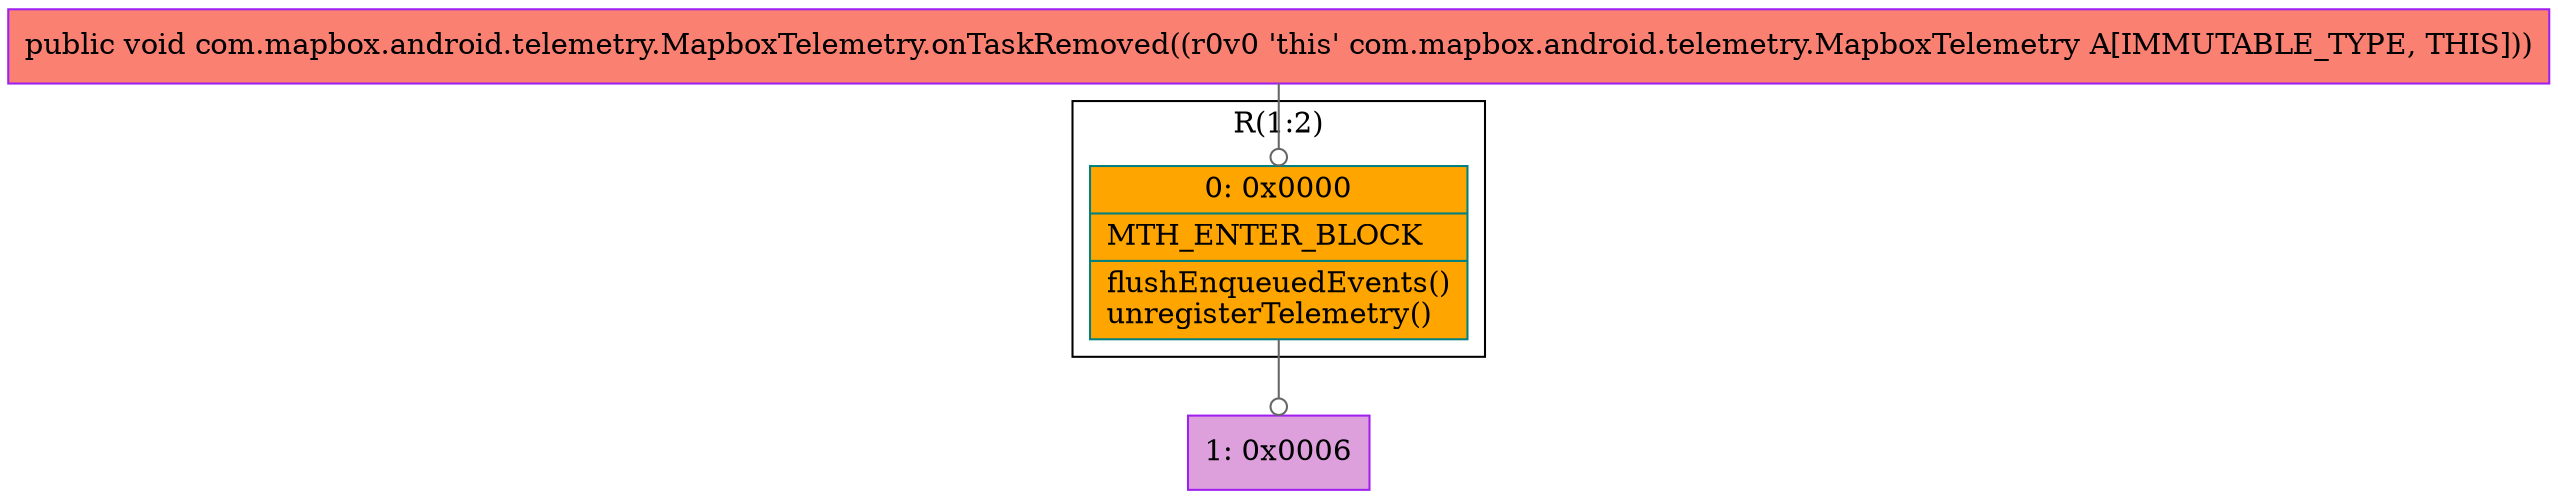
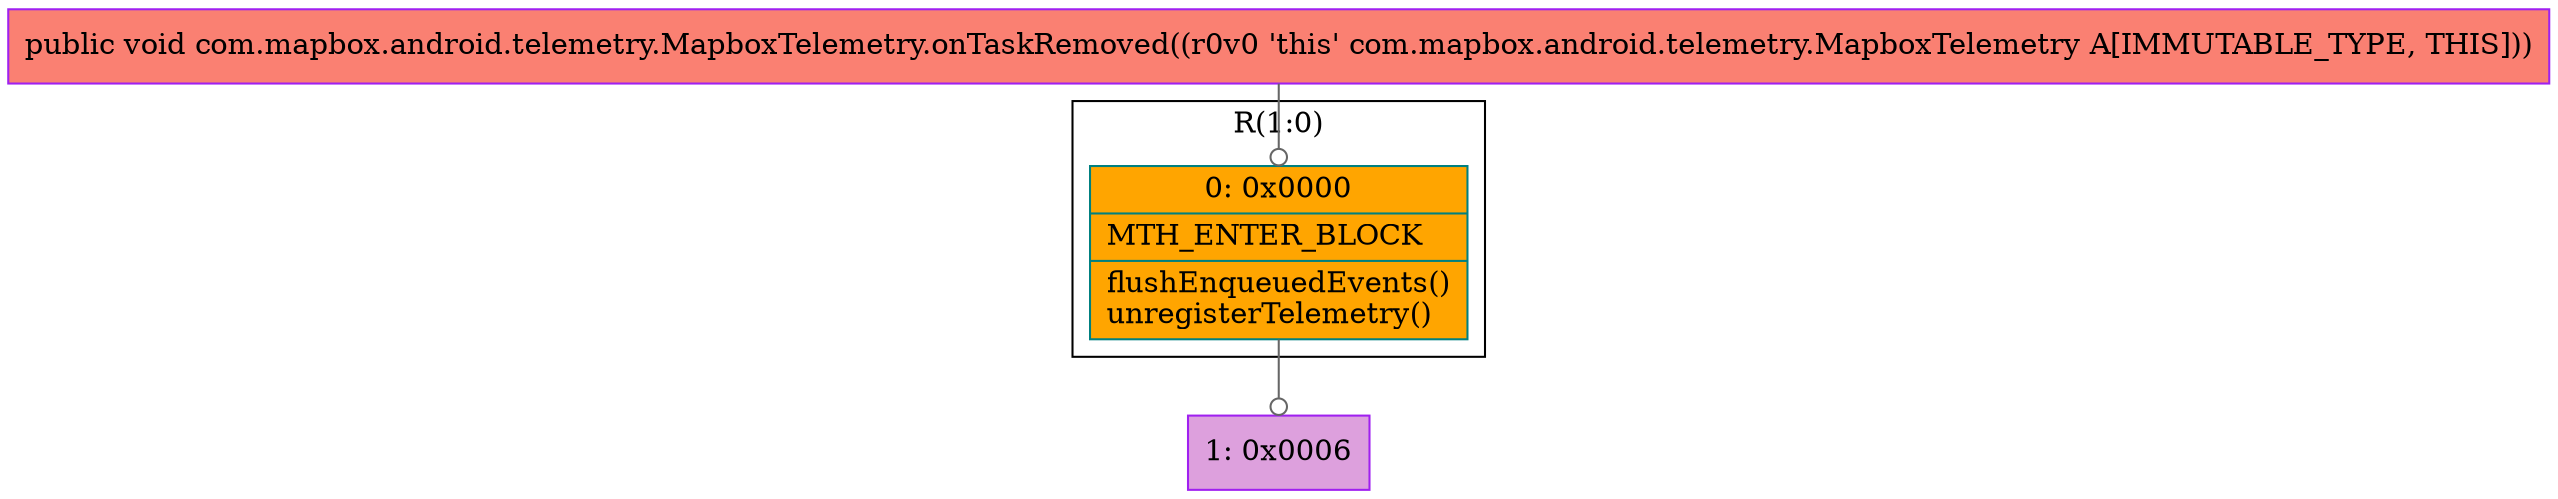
(1279, 125) -> (1279, 125)
